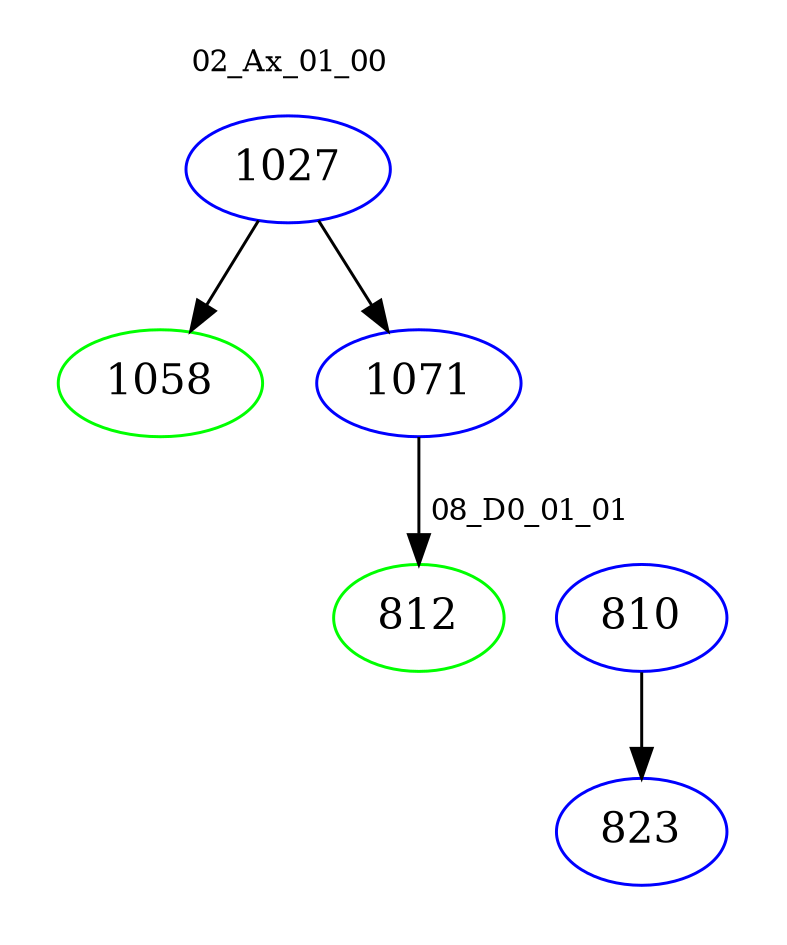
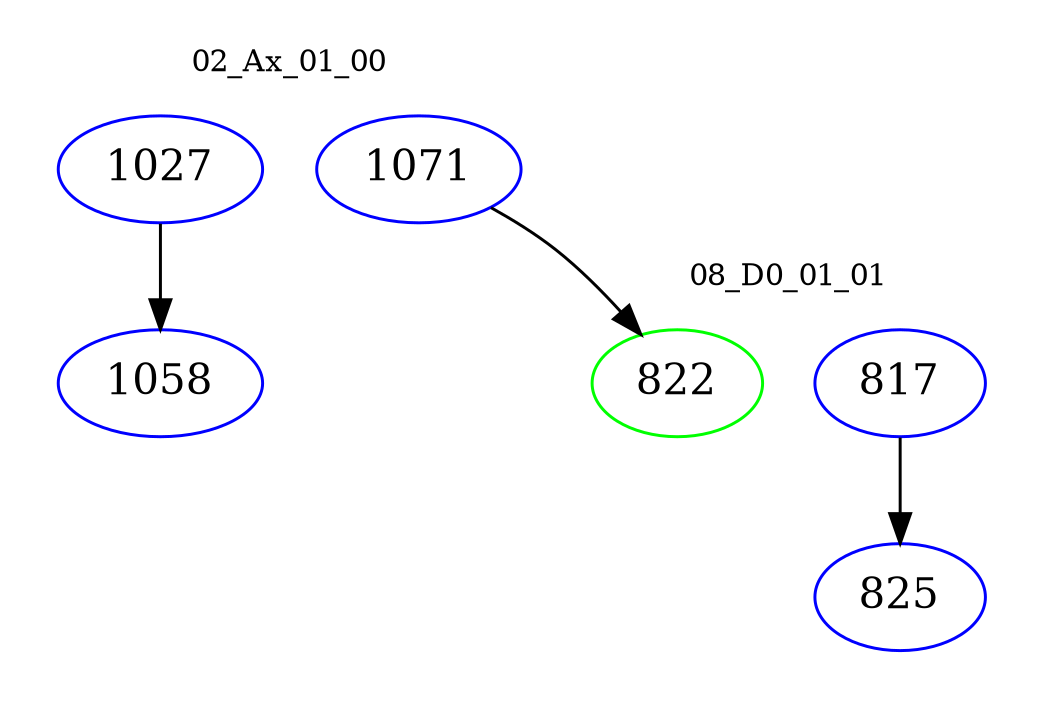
(345, 263) -> none
(160, 383) -> (160, 383)
(419, 618) -> (677, 383)
(642, 618) -> (900, 383)
(642, 832) -> (900, 597)
